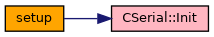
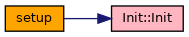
(160, 19) -> (147, 19)
